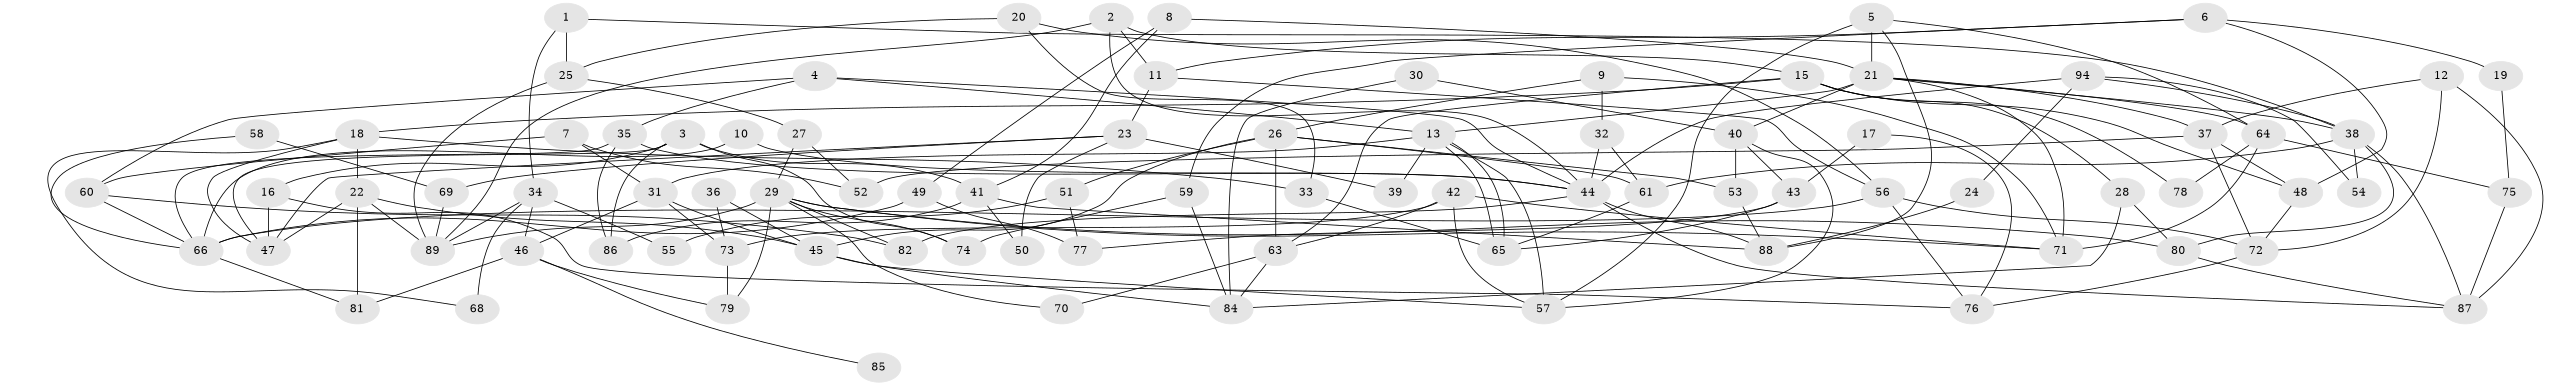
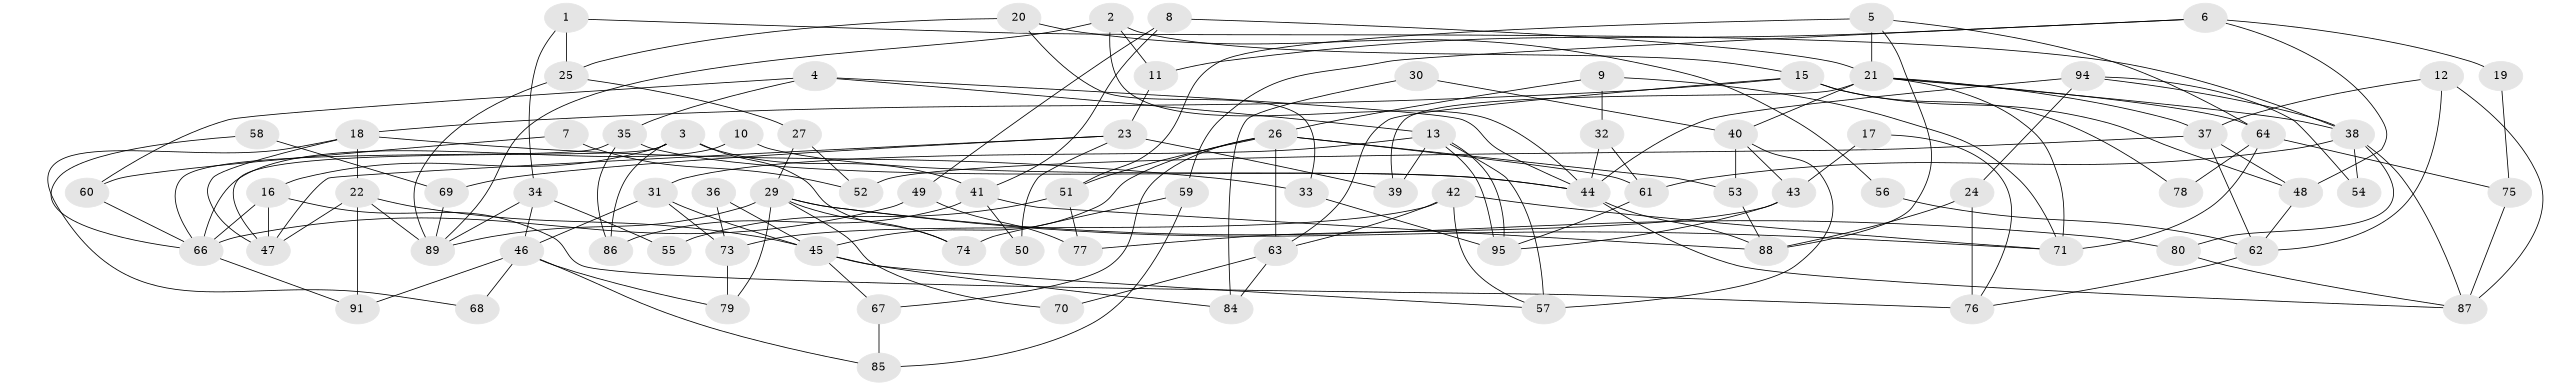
(1695, 106) -> (1636, 96)
(1620, 107) -> none
(1697, 140) -> (1541, 28)
(623, 171) -> none
(2123, 193) -> none
(1041, 214) -> (235, 222)
(489, 244) -> (500, 280)
(906, 251) -> none
(1209, 251) -> (1070, 334)
(1499, 251) -> (1499, 251)
(1928, 251) -> (1972, 251)
(2256, 251) -> (2256, 251)
(358, 309) -> (358, 309)
none -> (879, 309)
